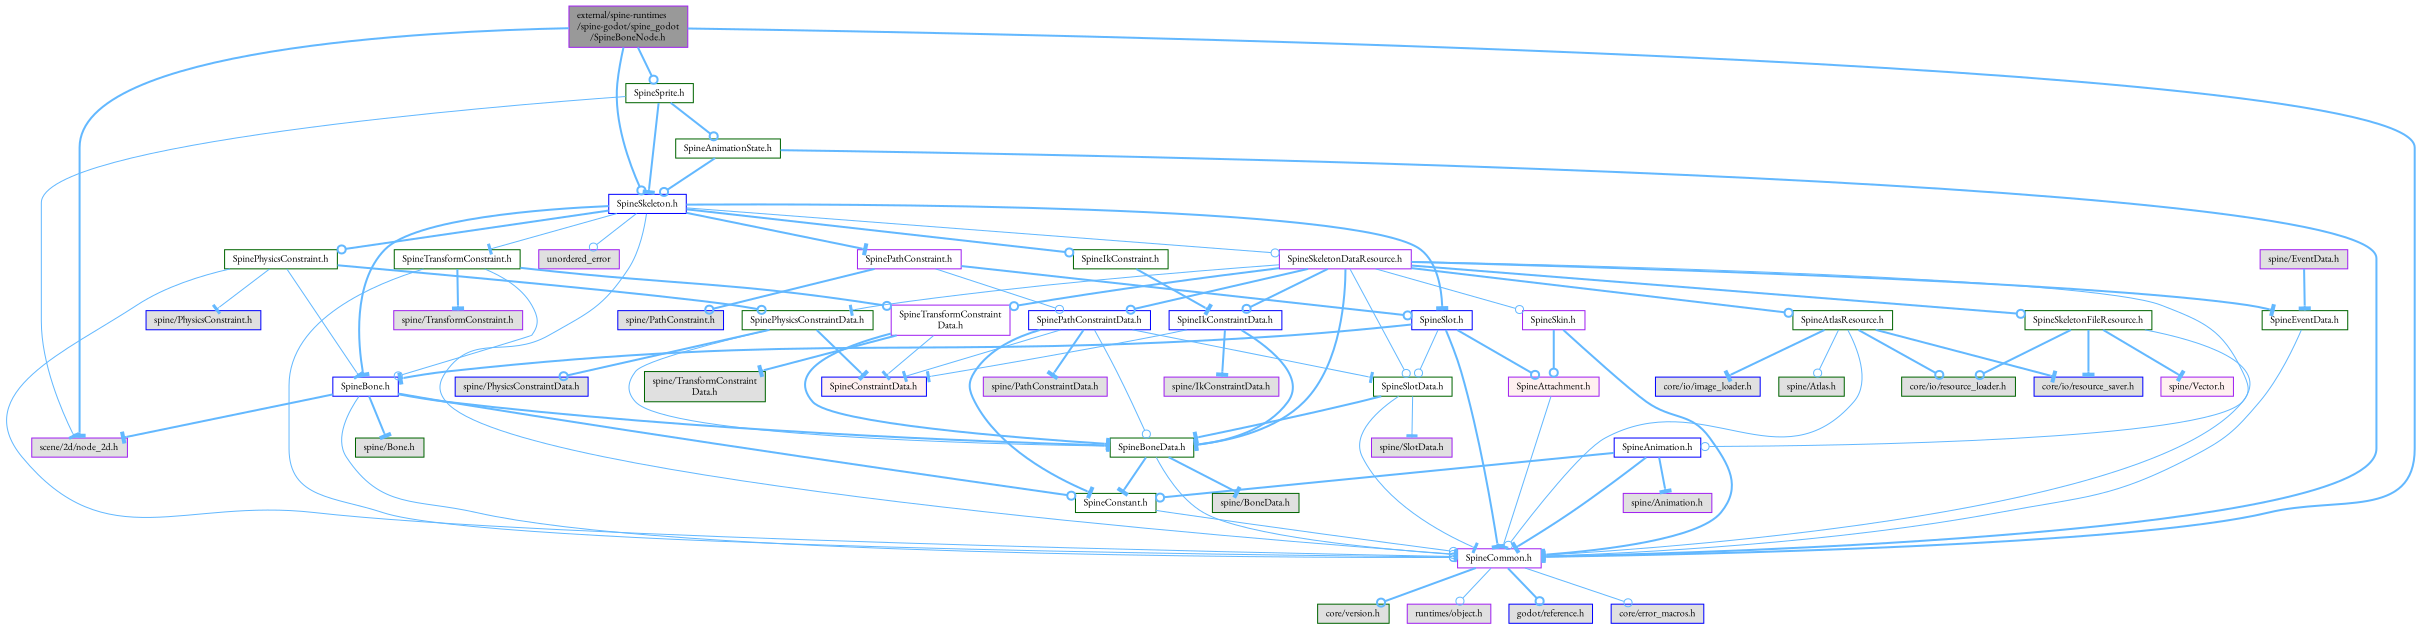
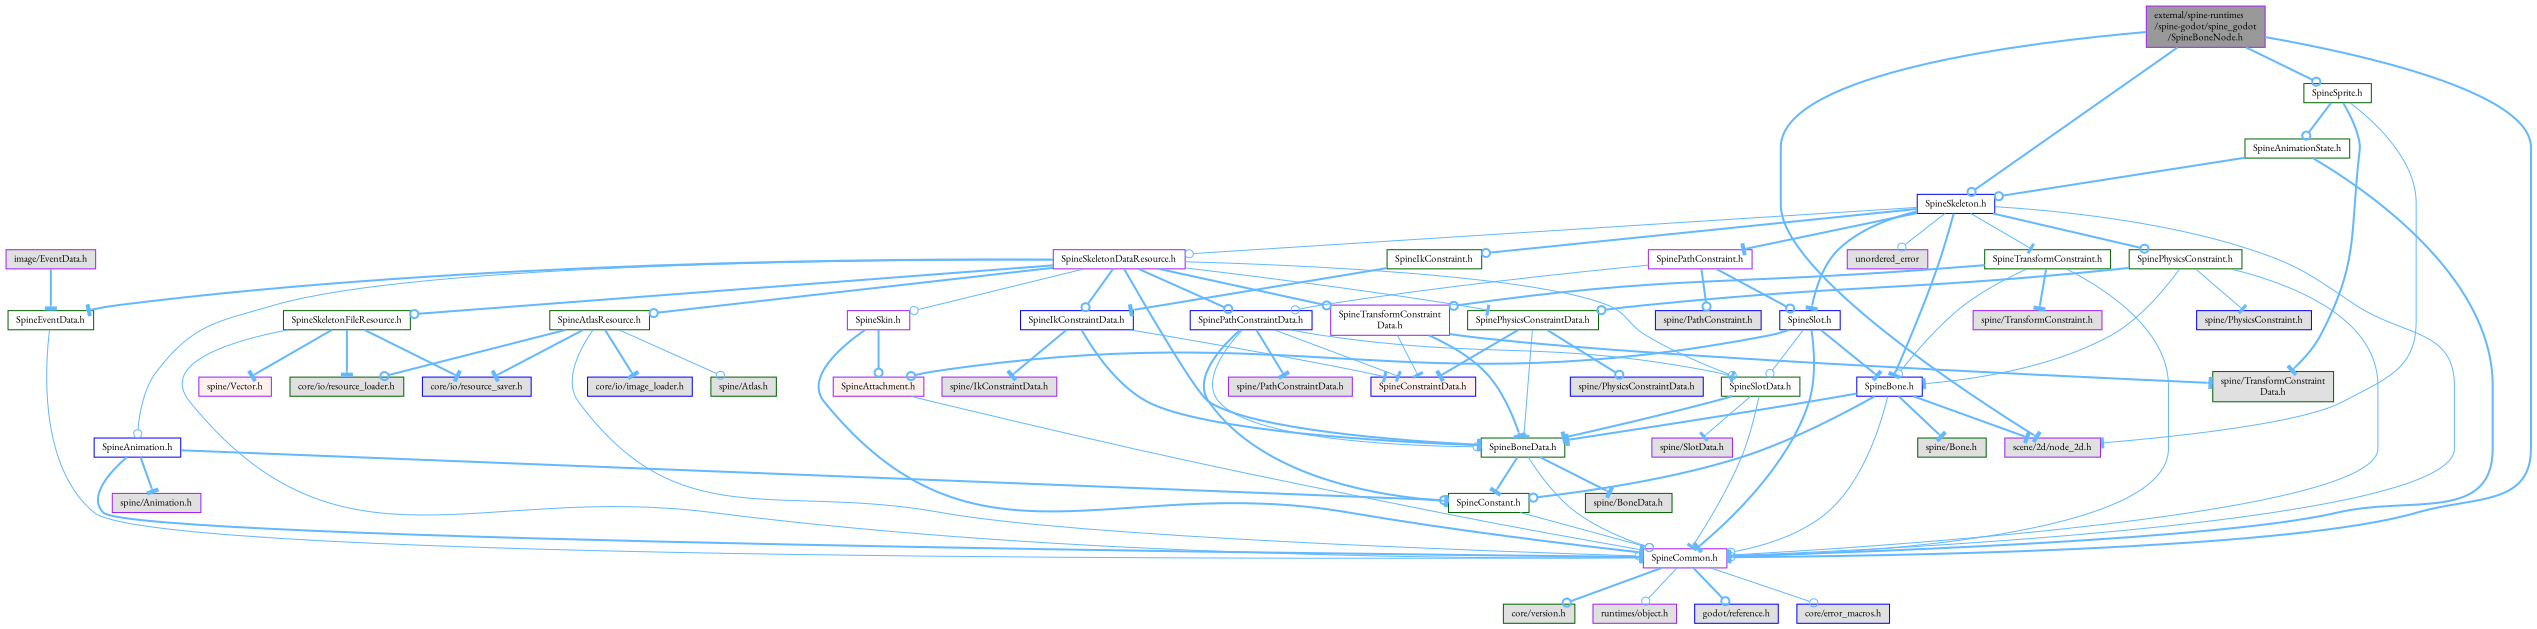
(654, 146) -> (2352, 241)
(2304, 259) -> (51, 259)
(2027, 352) -> (347, 351)
